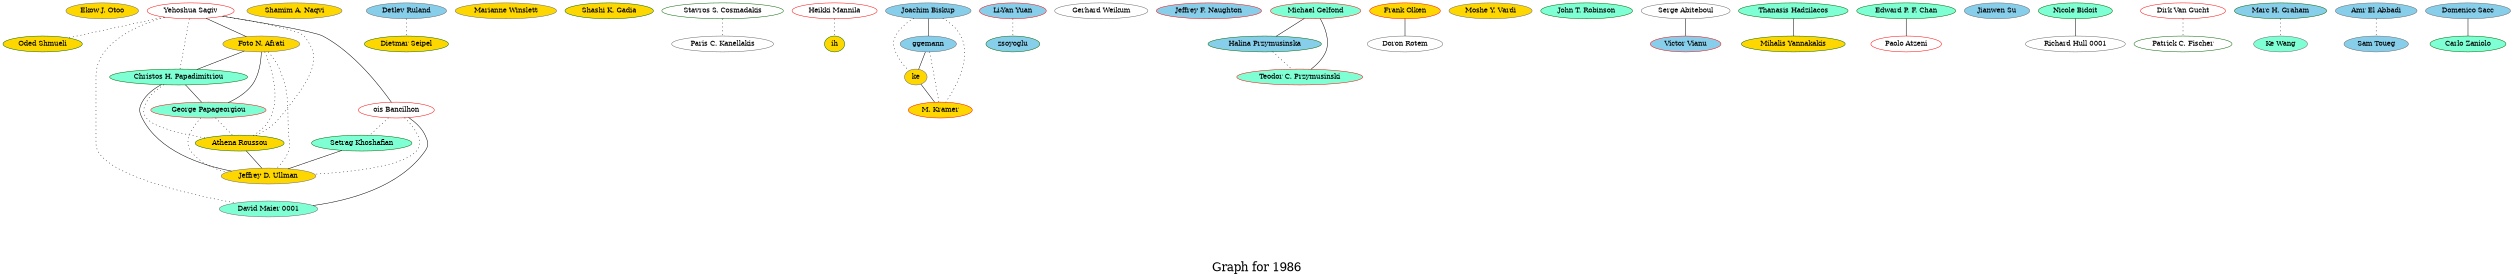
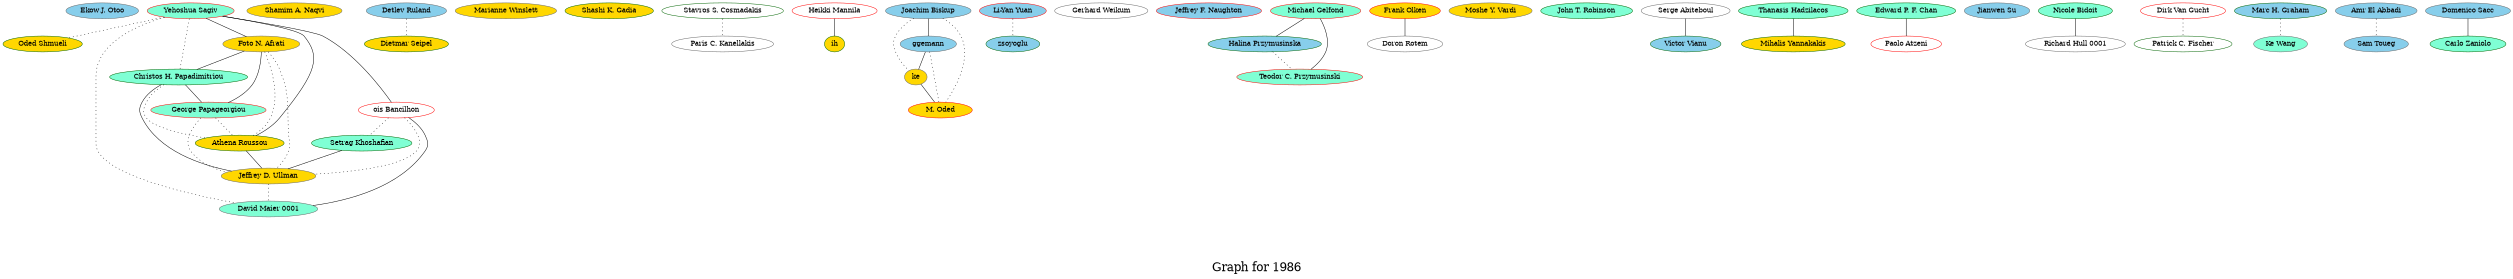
(102, 11) -> (102, 11)
(191, 11) -> (191, 11)
(835, 27) -> (835, 27)
(1686, 44) -> (1686, 44)
(313, 54) -> (313, 54)
(940, 110) -> (940, 110)
none -> (269, 193)
